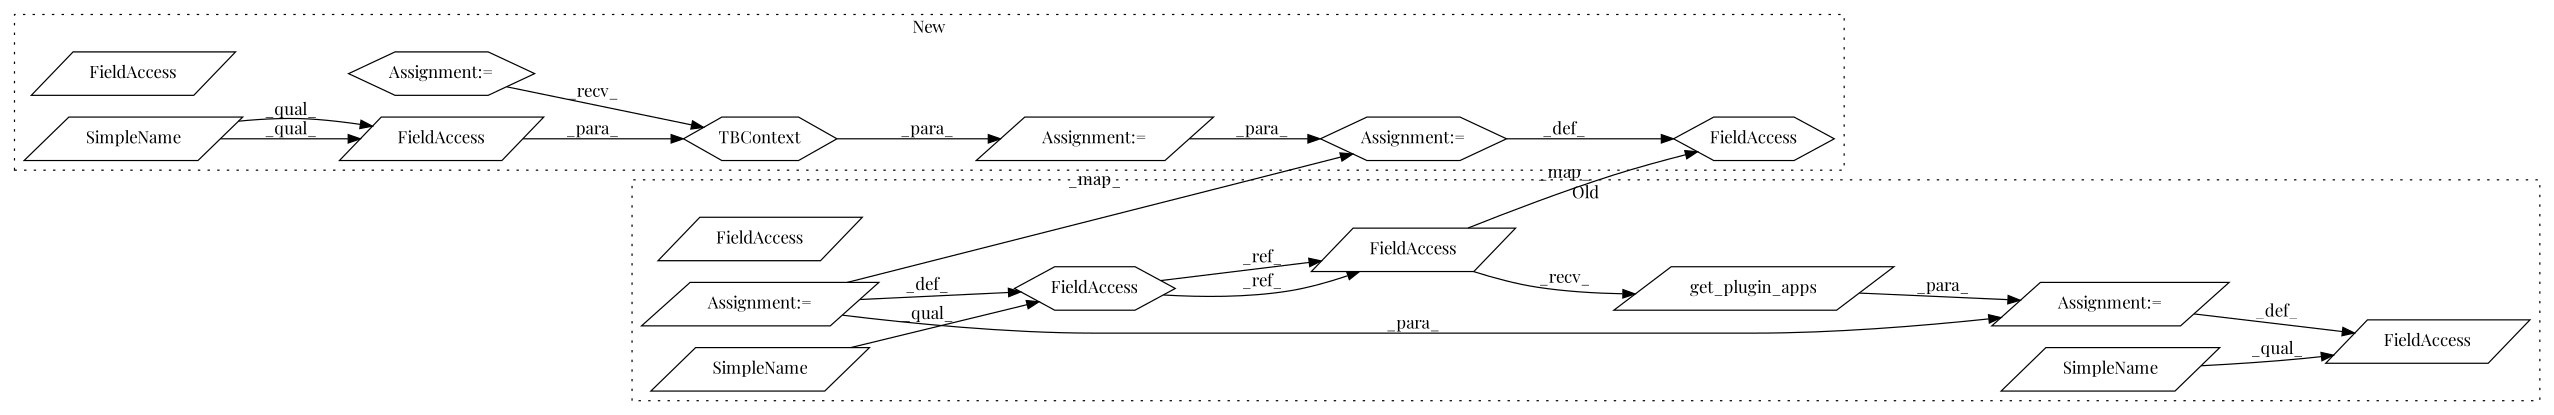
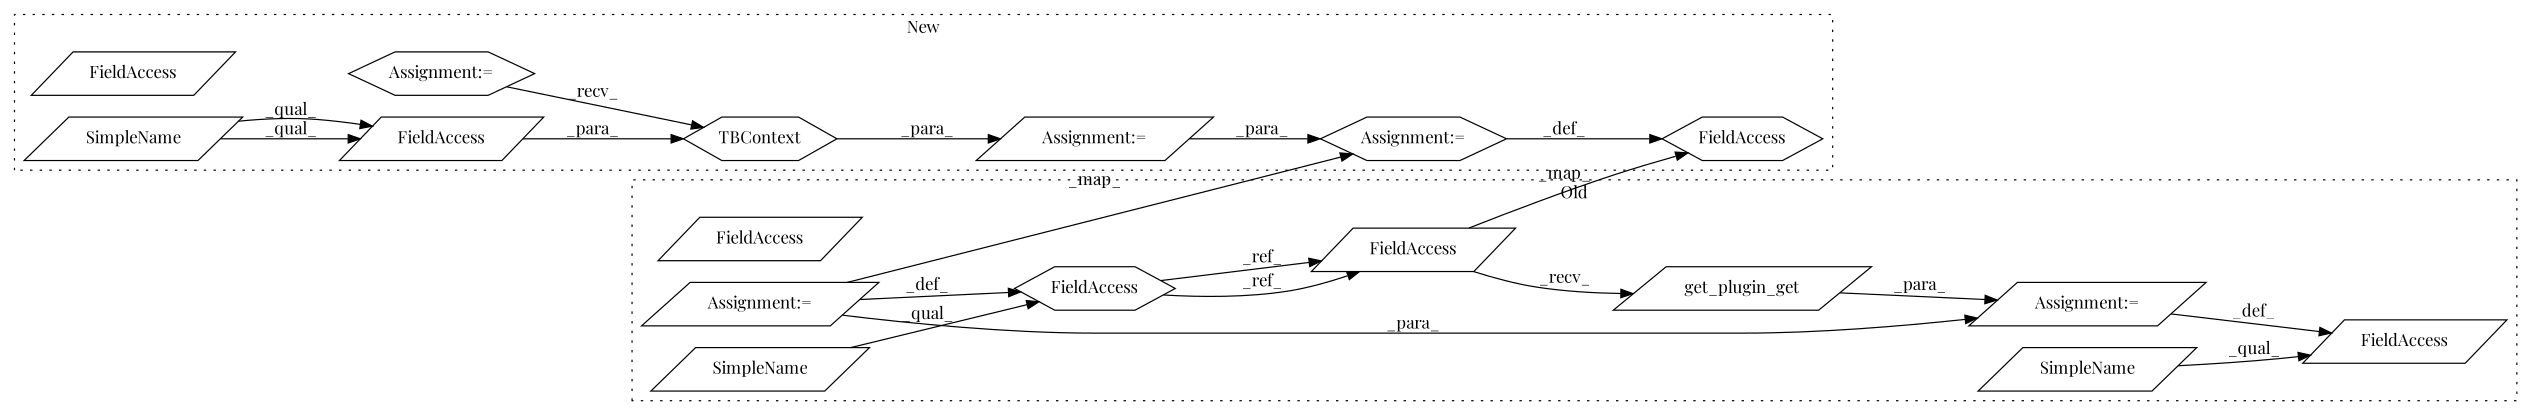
(1754, 288) -> (1742, 288)
